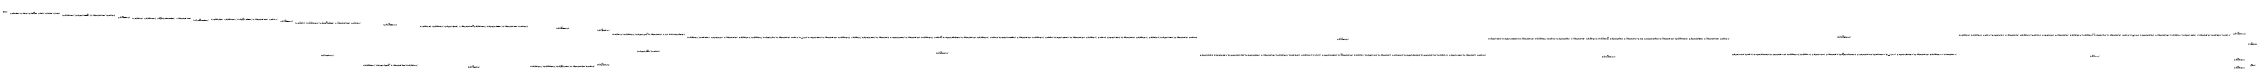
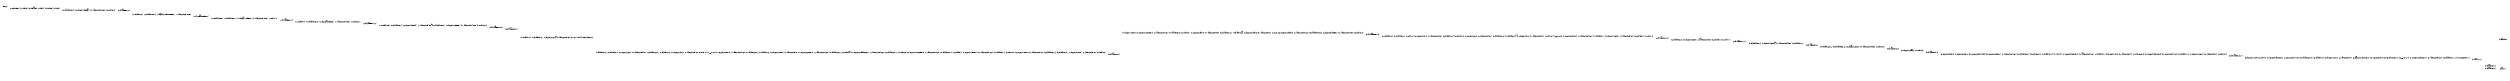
none -> (1701, 40)
